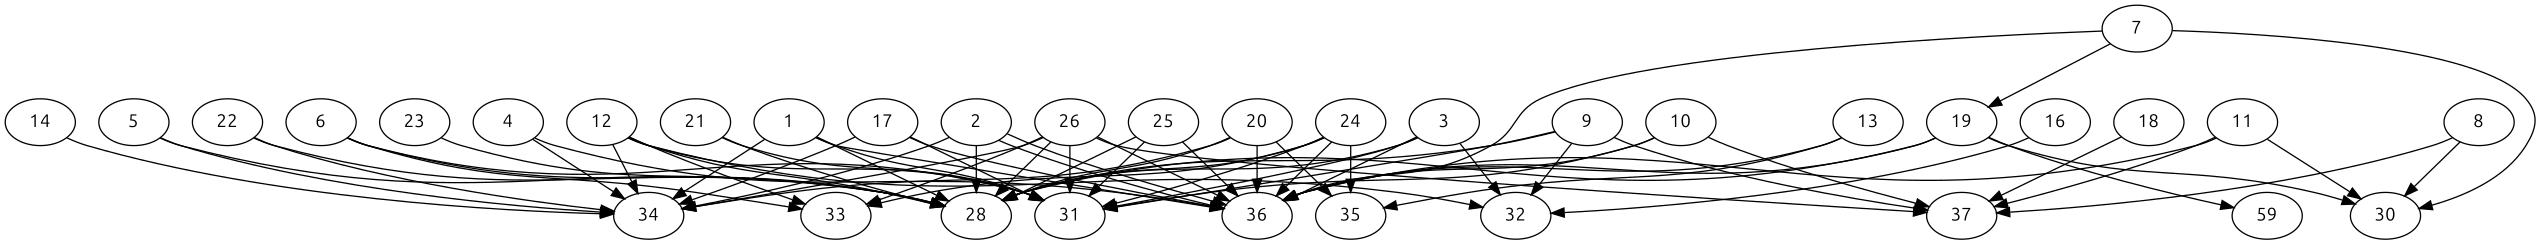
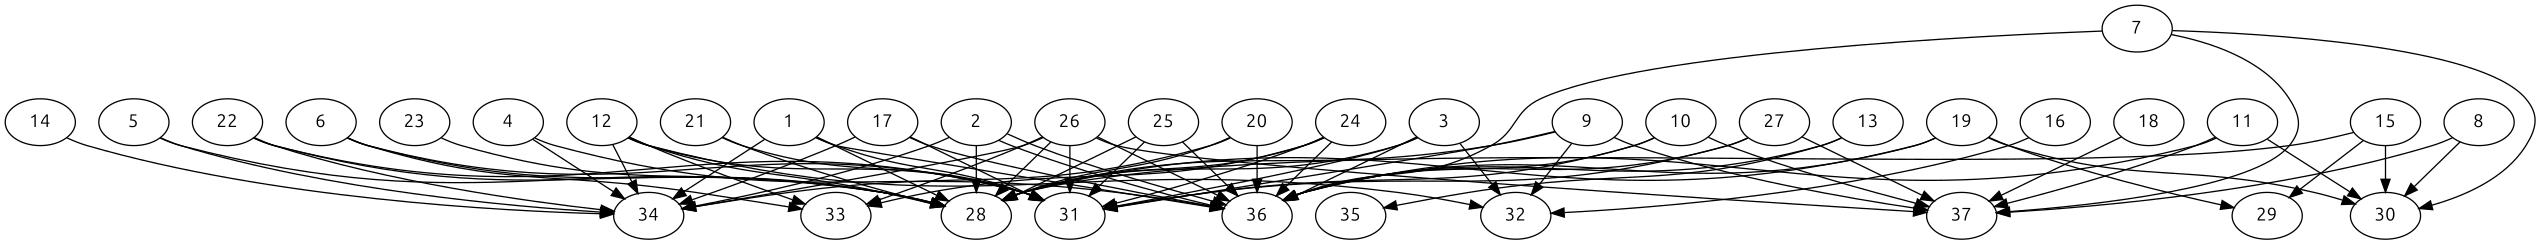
(2055, 72) -> (2246, 172)
none -> (1774, 122)
none -> (2385, 122)
(1351, 163) -> none
(1299, 164) -> none
none -> (642, 169)
(2267, 216) -> (2267, 216)
